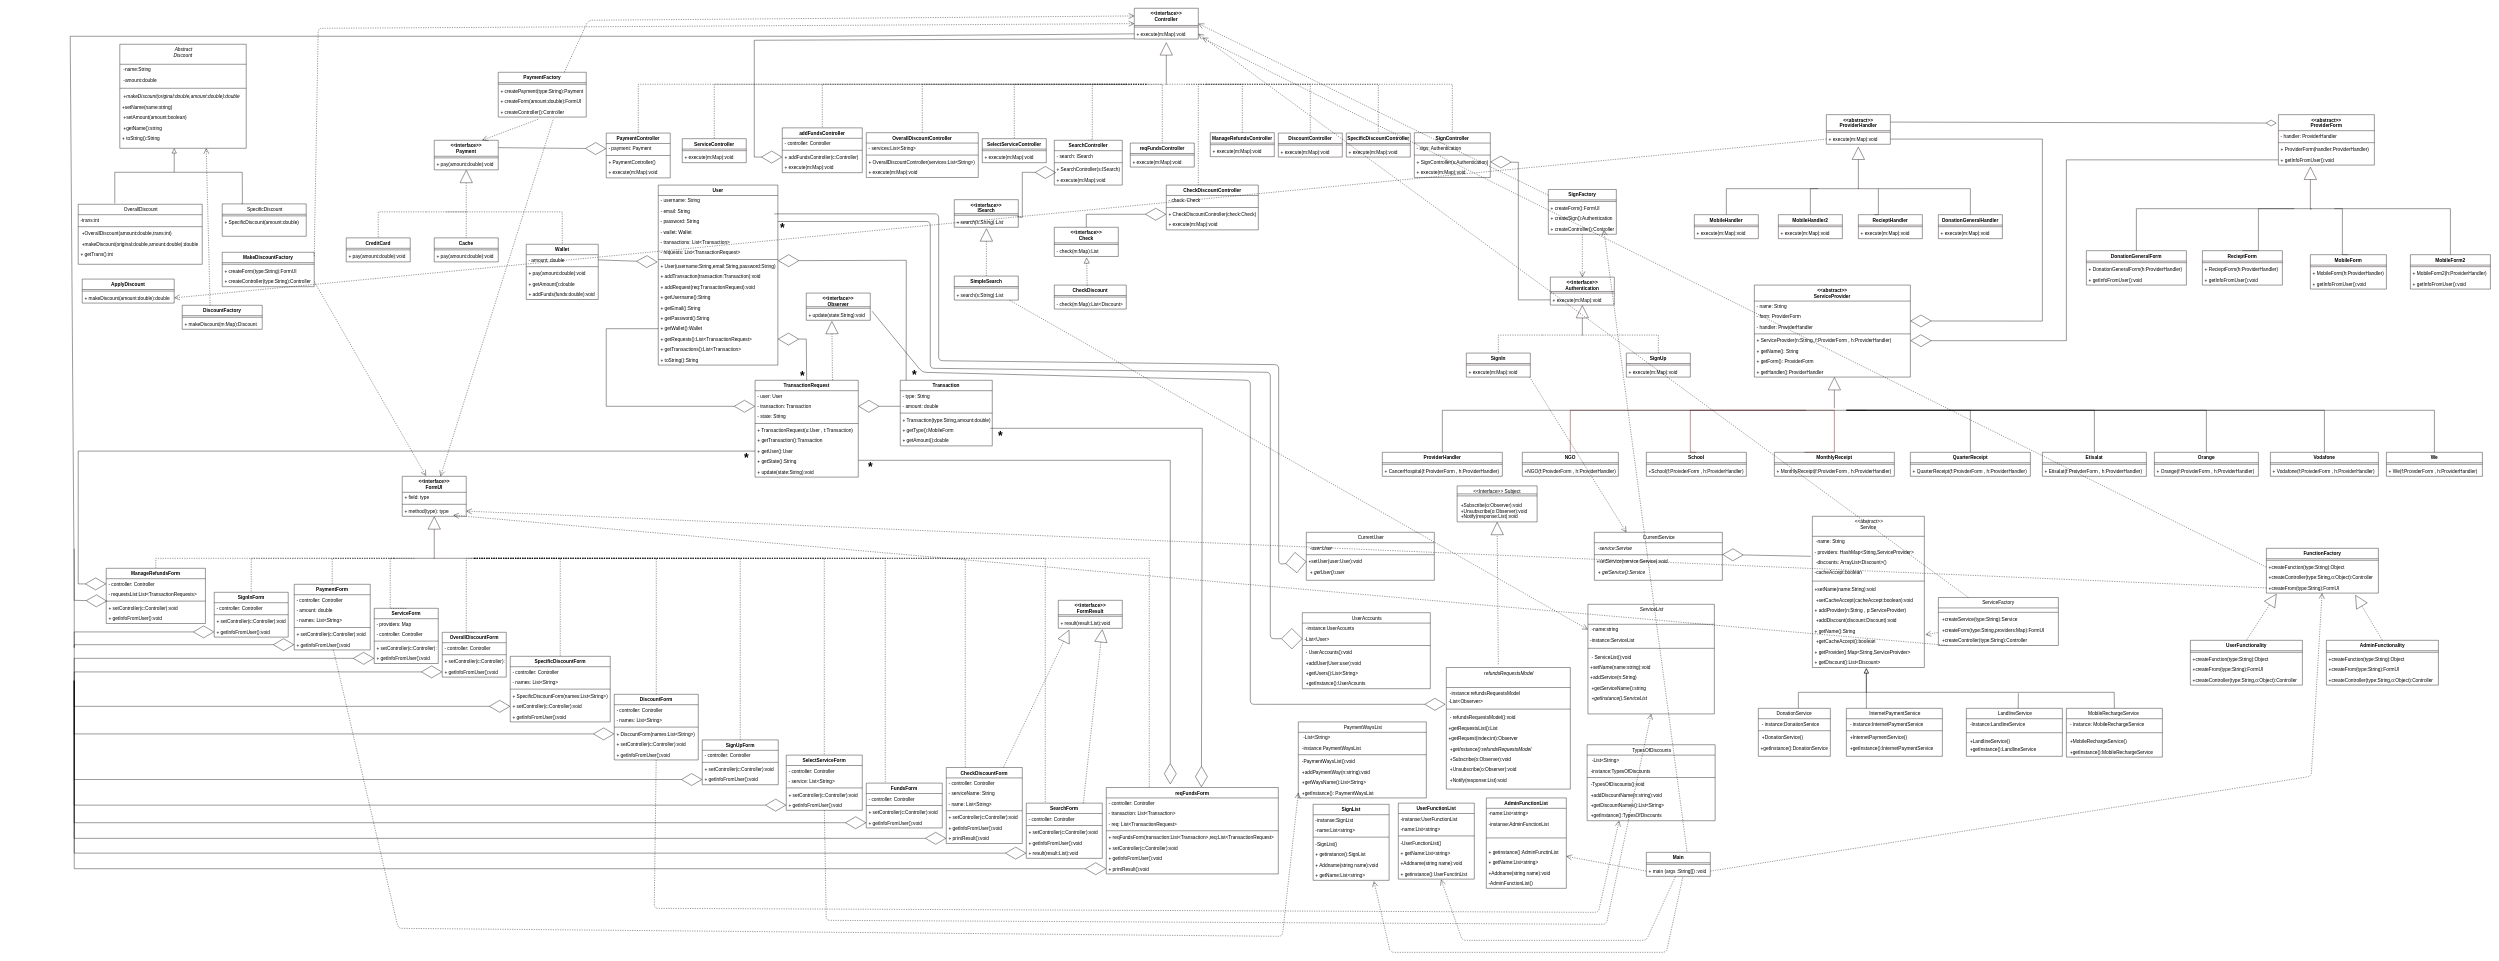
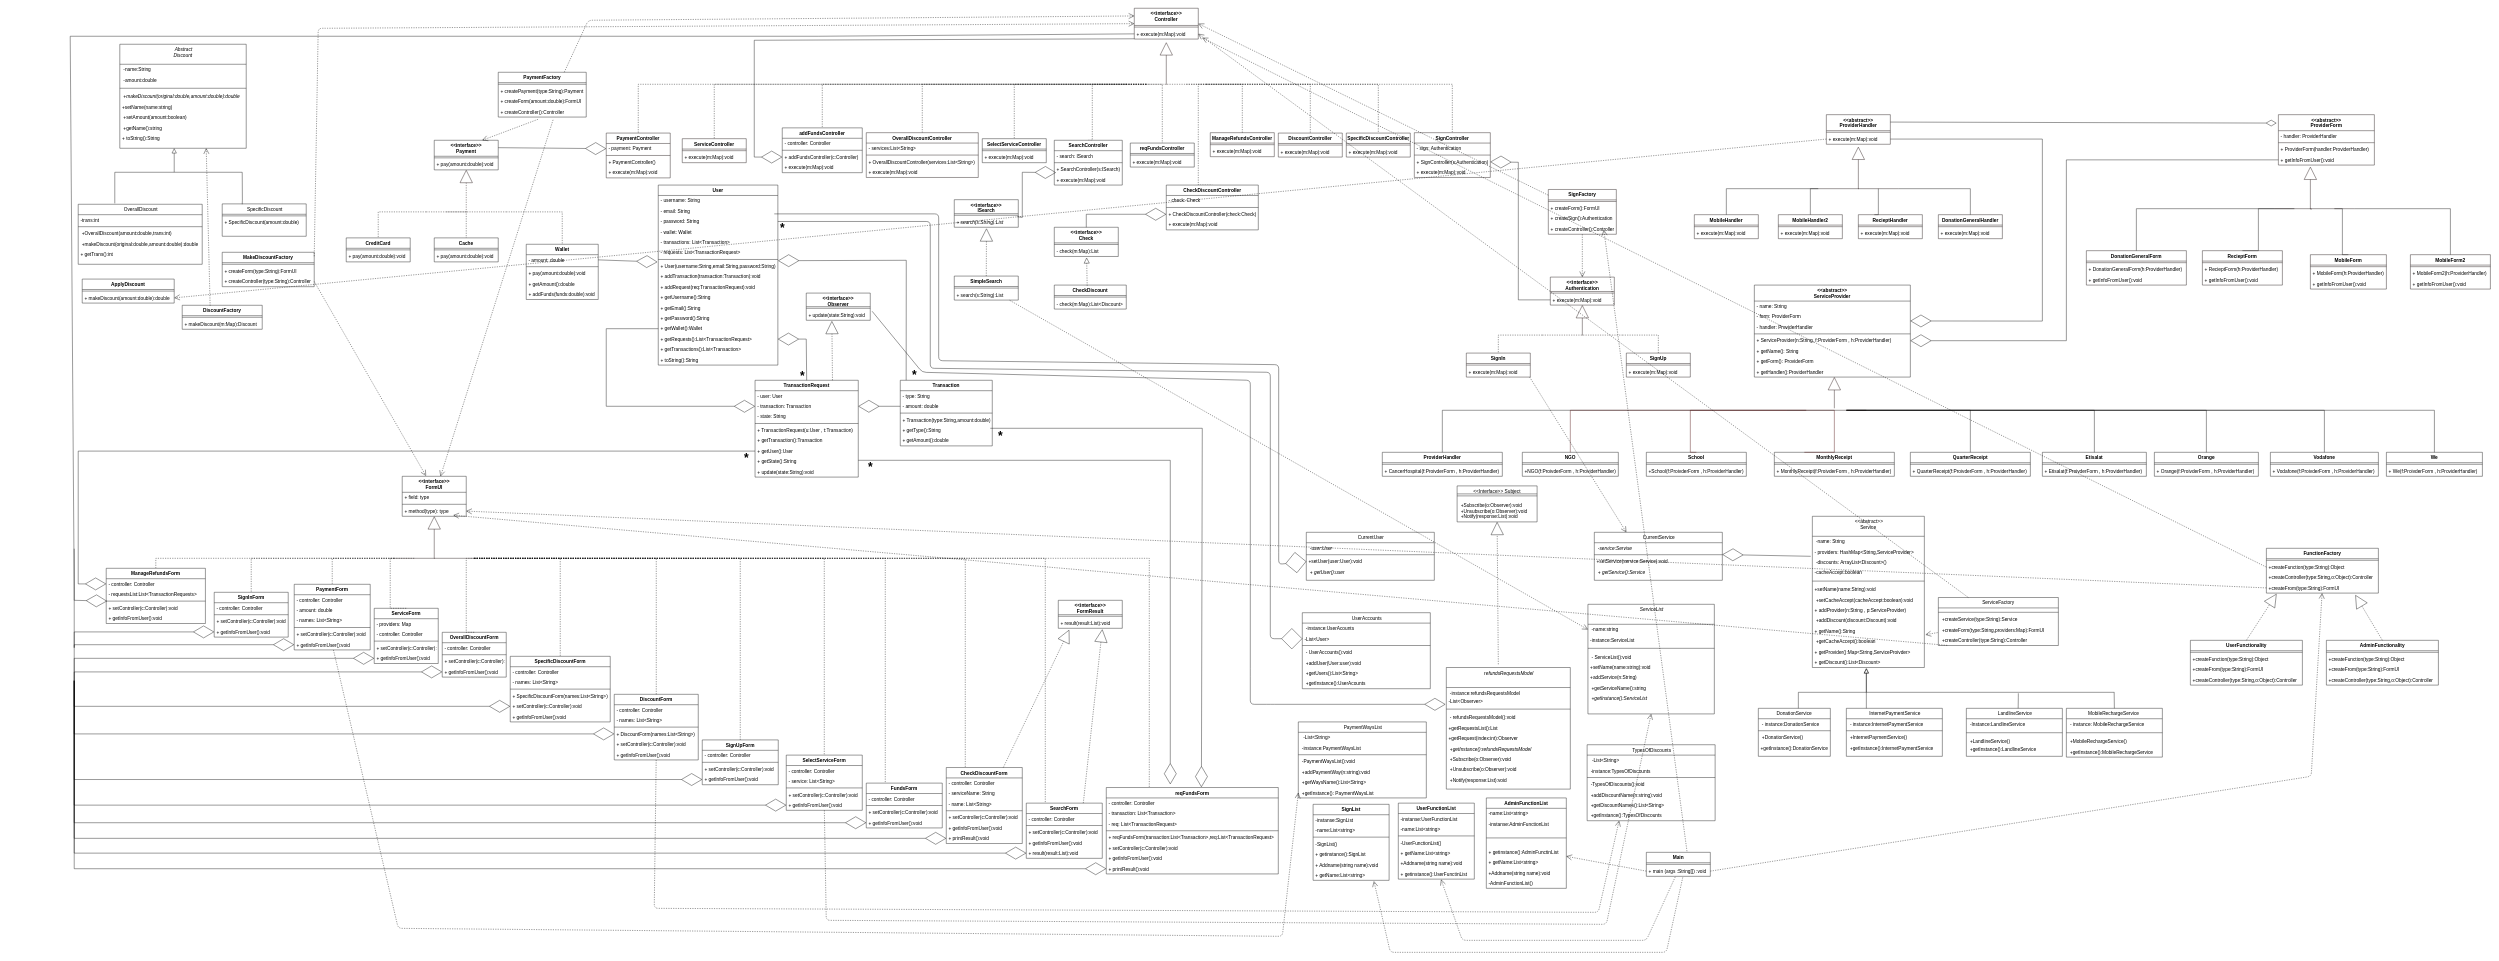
(929, 430) -> (925, 430)
